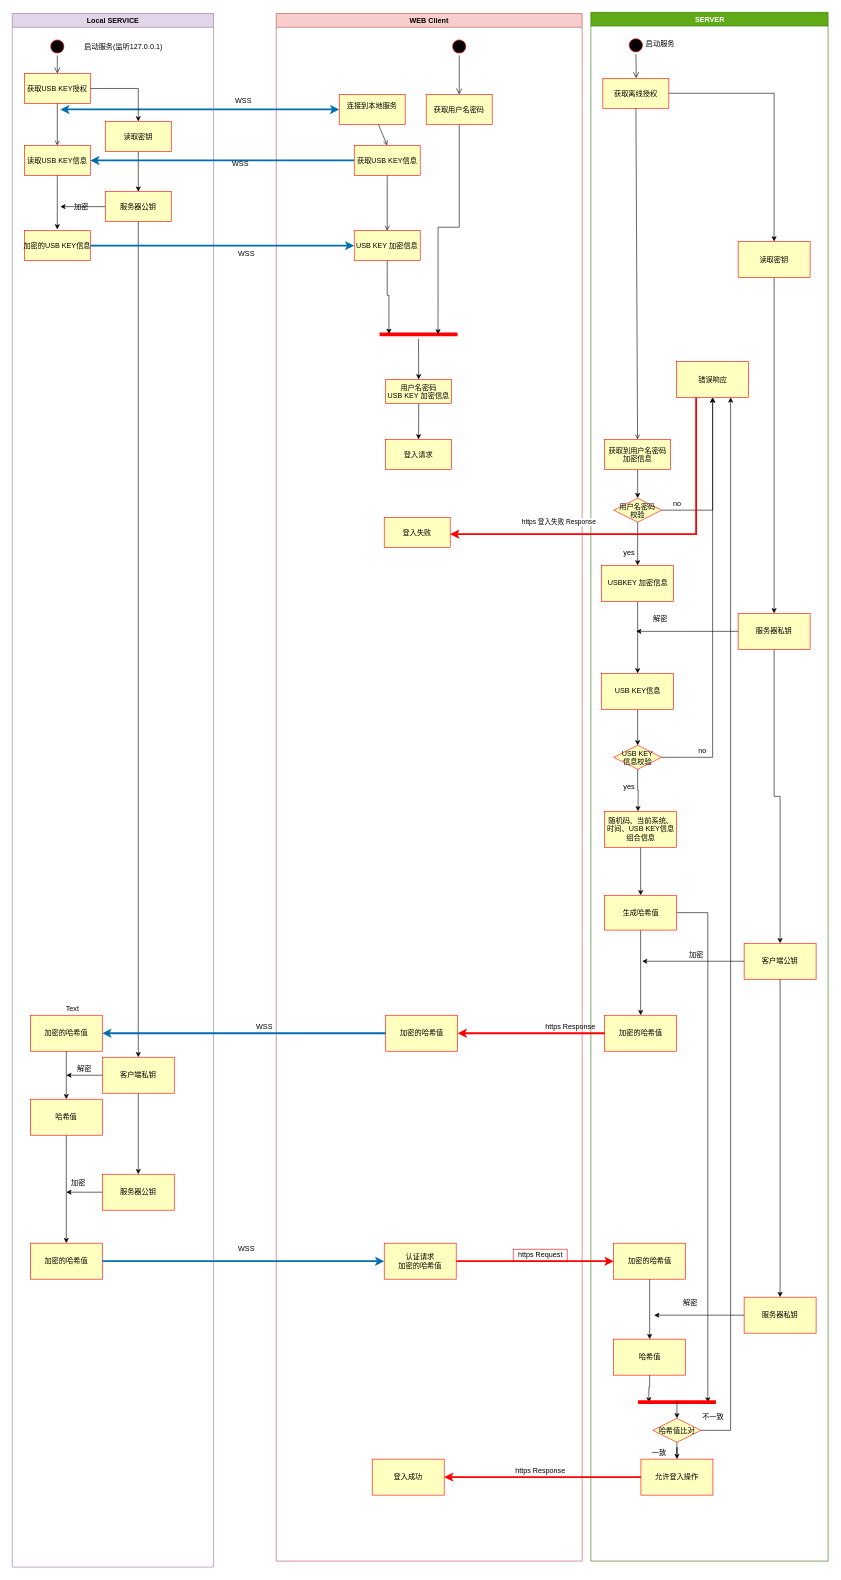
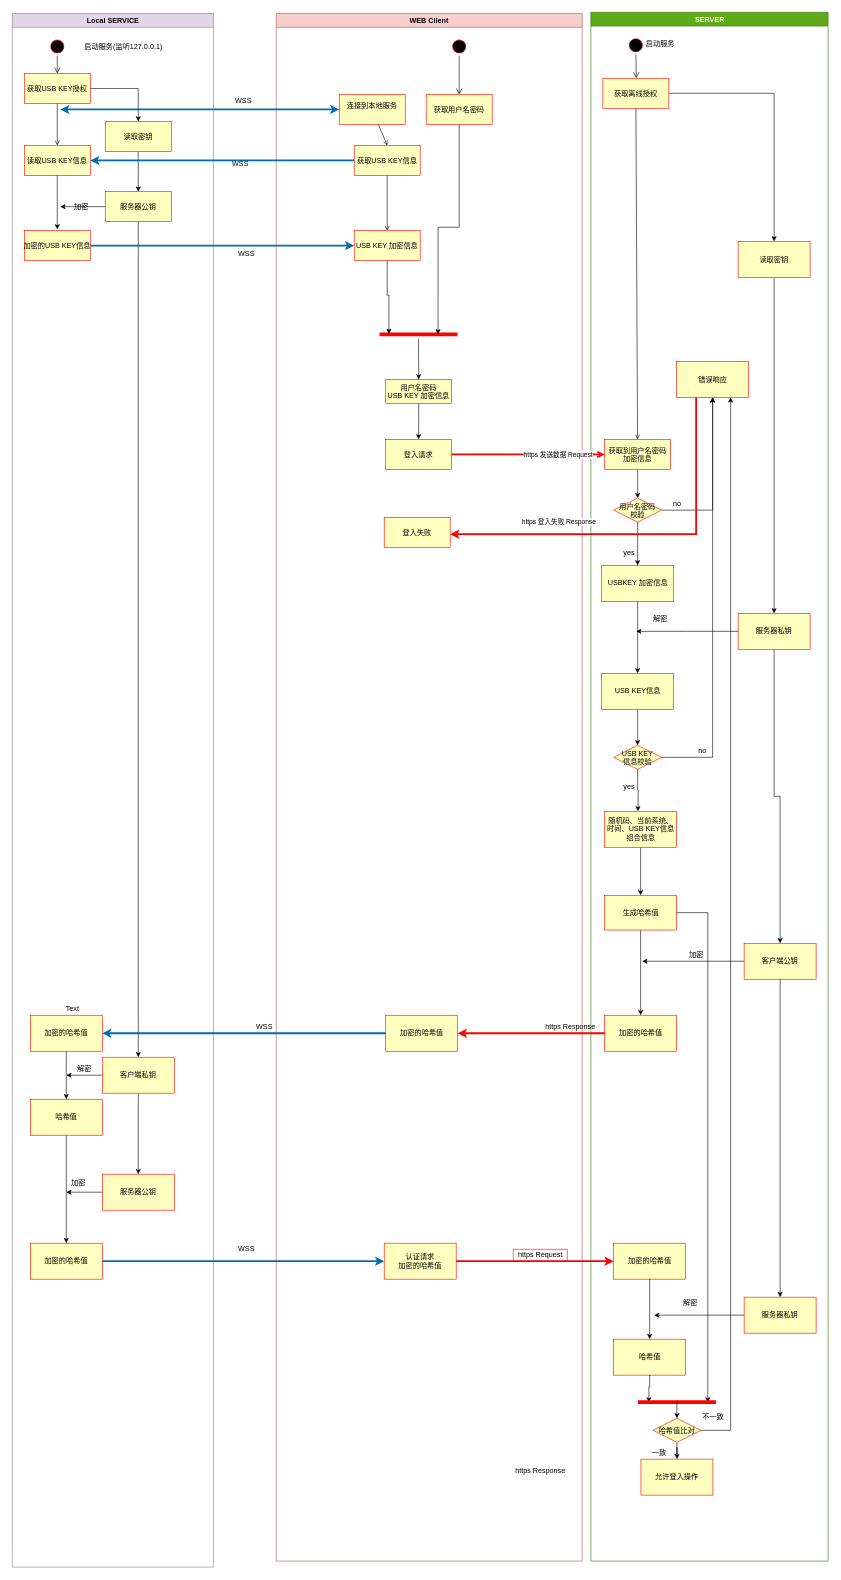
none -> (526, 455)
(408, 1478) -> none
(546, 1478) -> none
